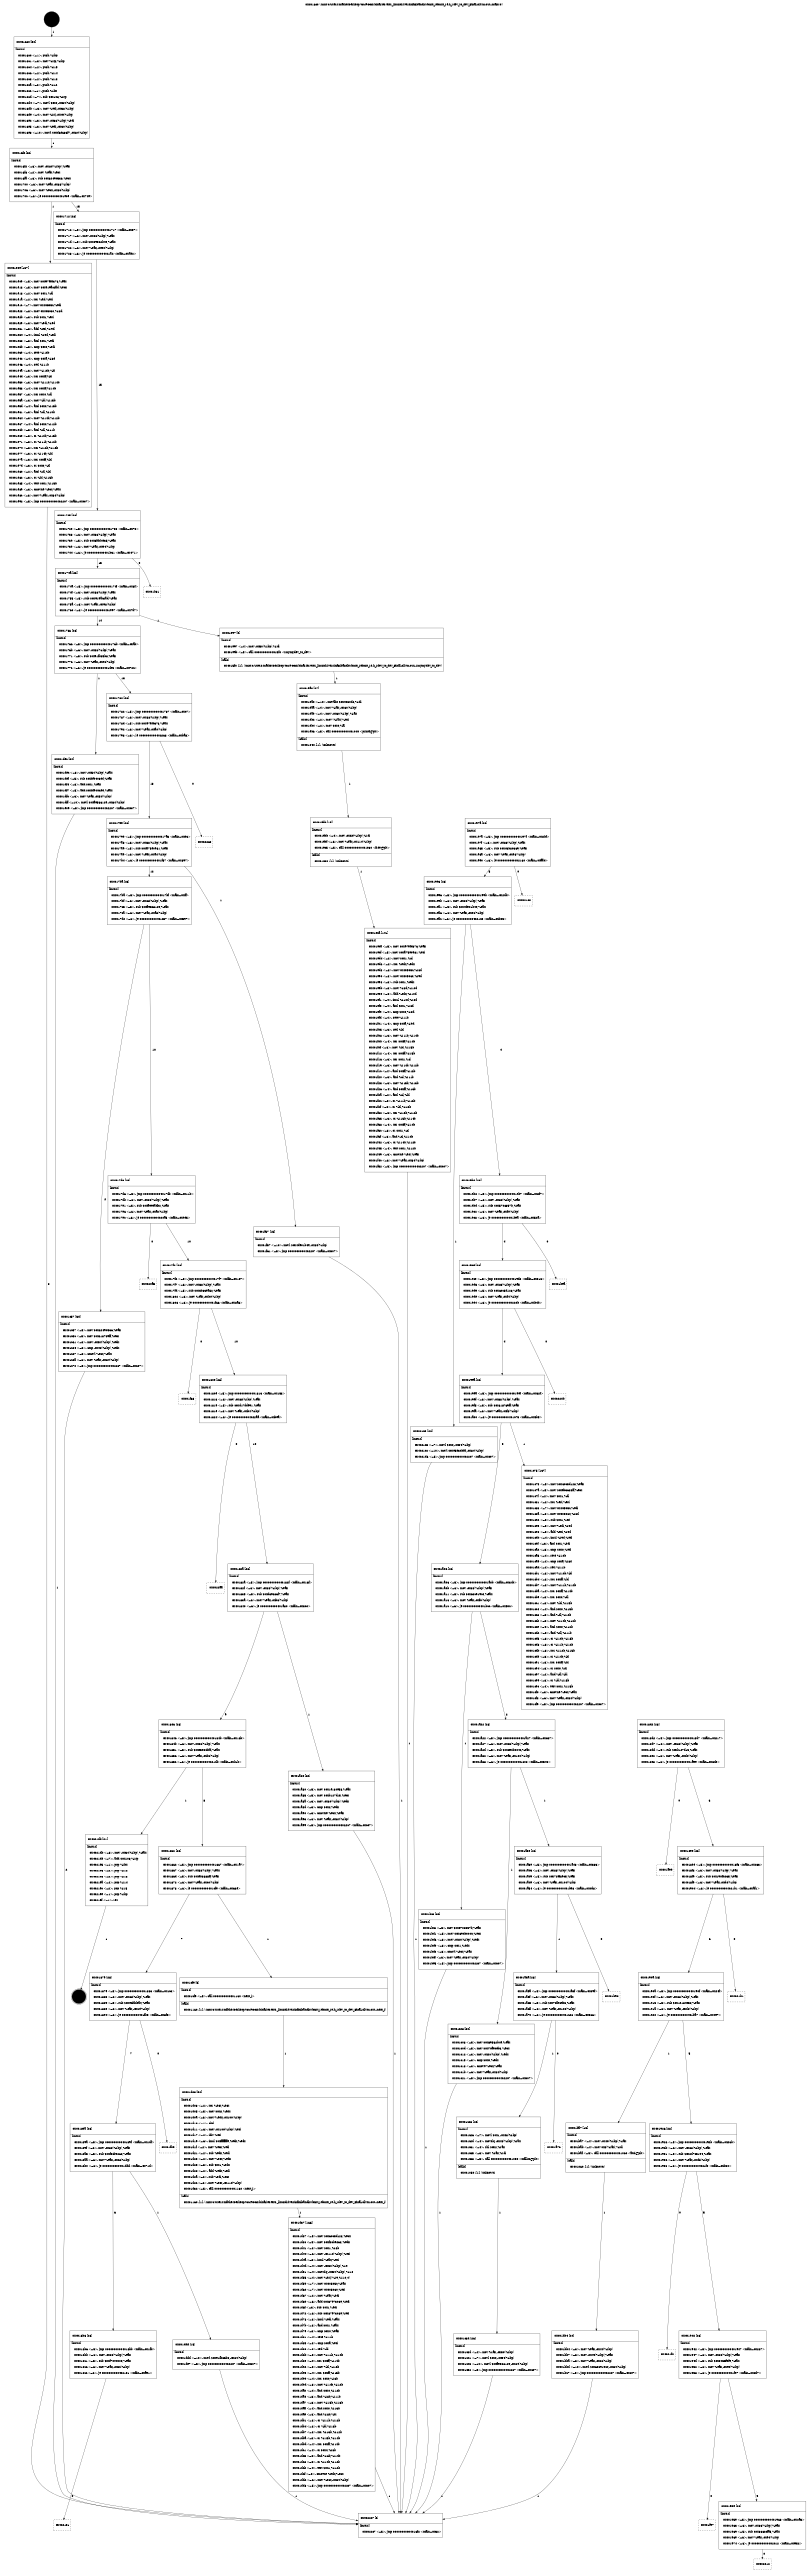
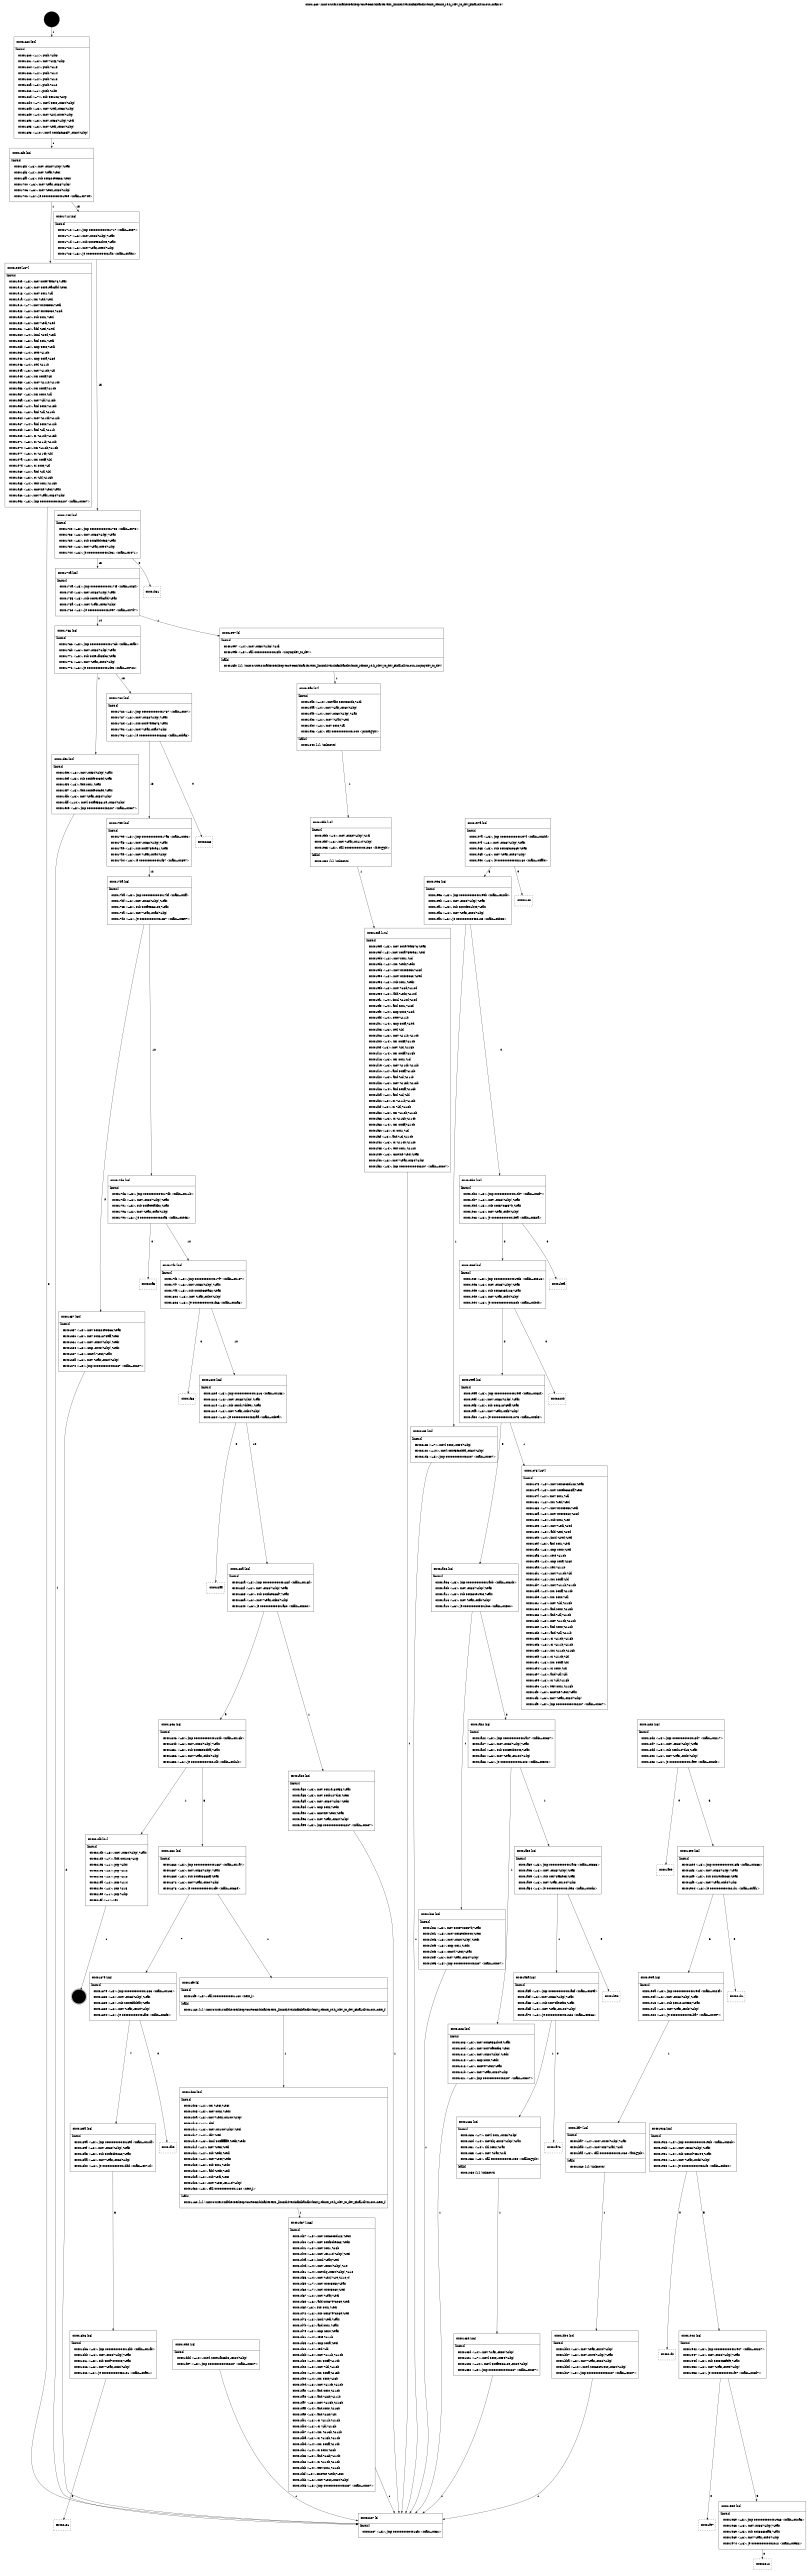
(296, 1242) -> none
(687, 2071) -> none
(175, 2252) -> none
